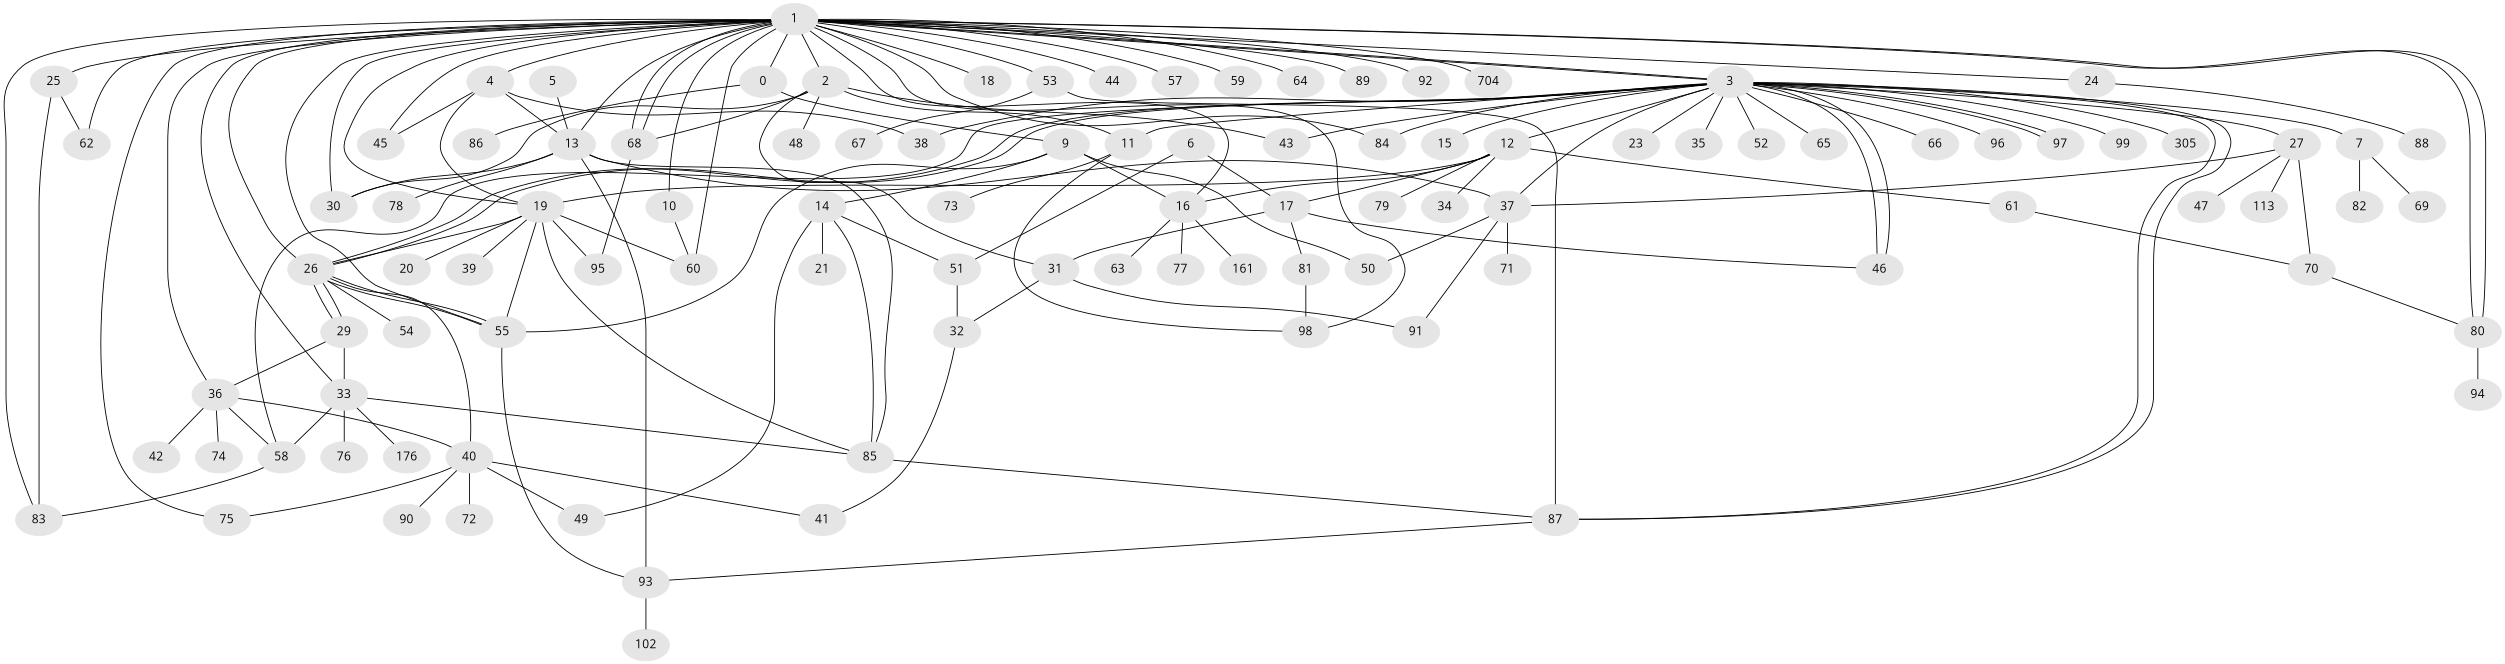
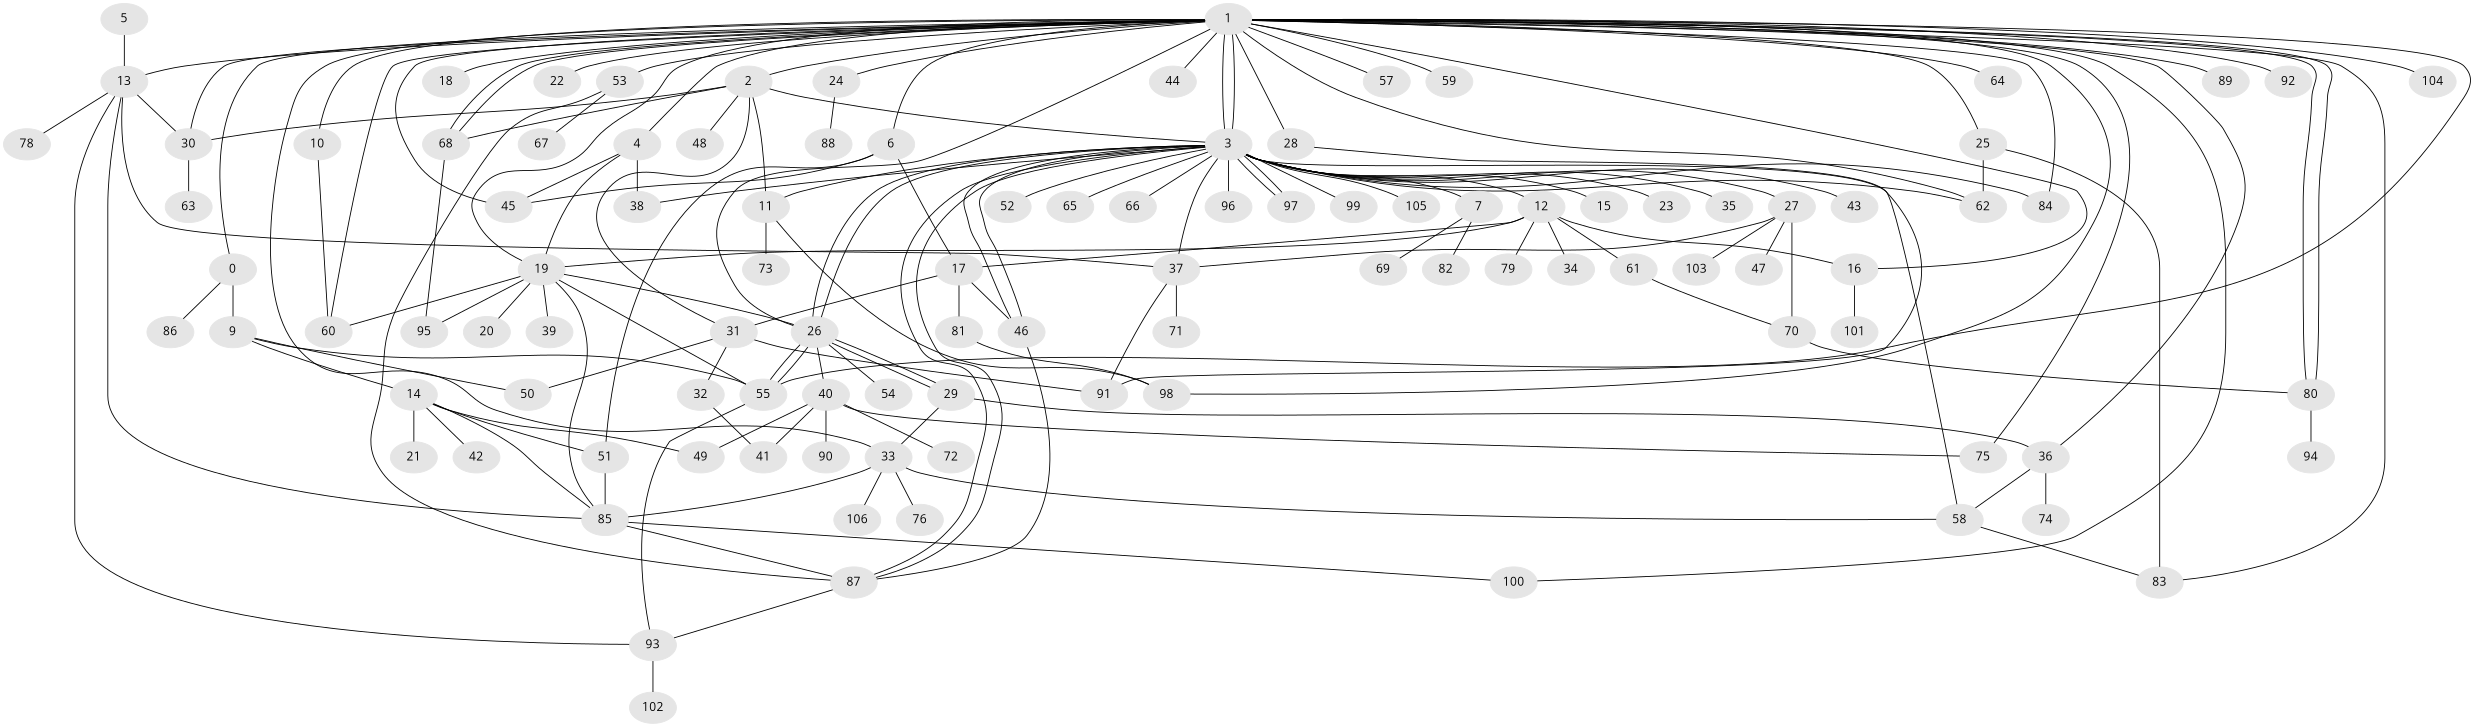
none -> (1028, 36)
none -> (557, 82)
(1488, 82) -> (2433, 82)
(531, 113) -> none
(1056, 113) -> (986, 123)
none -> (1291, 144)
(2186, 144) -> (1416, 207)
(1123, 175) -> none
none -> (703, 183)
none -> (1585, 188)
(2264, 207) -> (1696, 270)
(1436, 240) -> (623, 366)
(1144, 245) -> (189, 176)
(1181, 270) -> none
(1243, 270) -> (1855, 332)
(957, 301) -> (605, 489)
(352, 418) -> none
(186, 426) -> (445, 426)
(407, 457) -> (857, 520)
none -> (1036, 519)
none -> (1514, 583)
